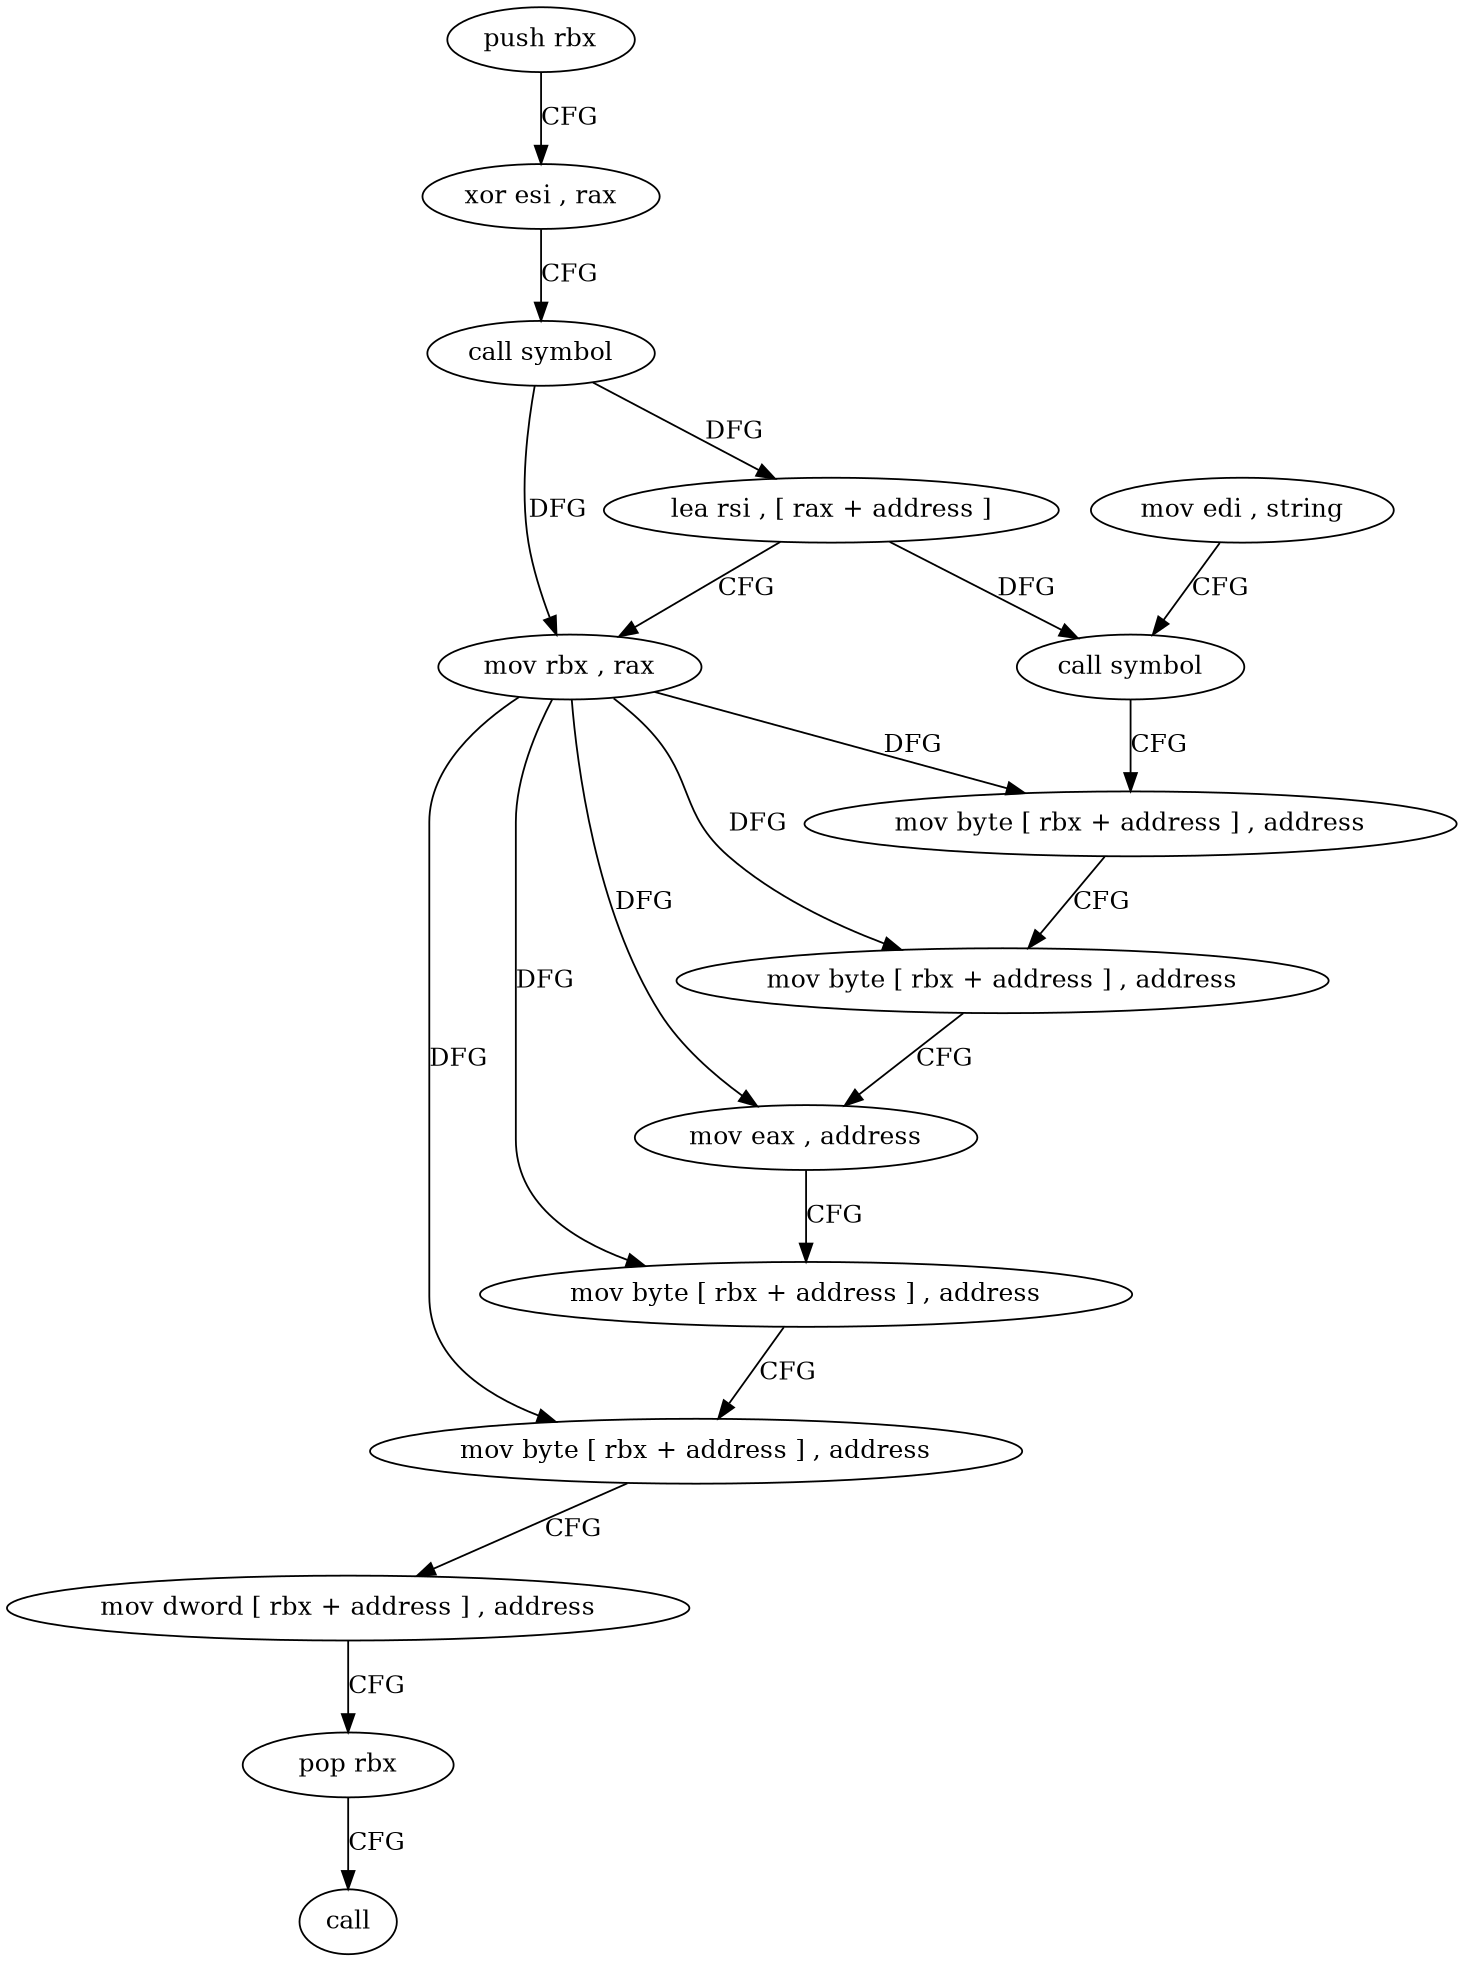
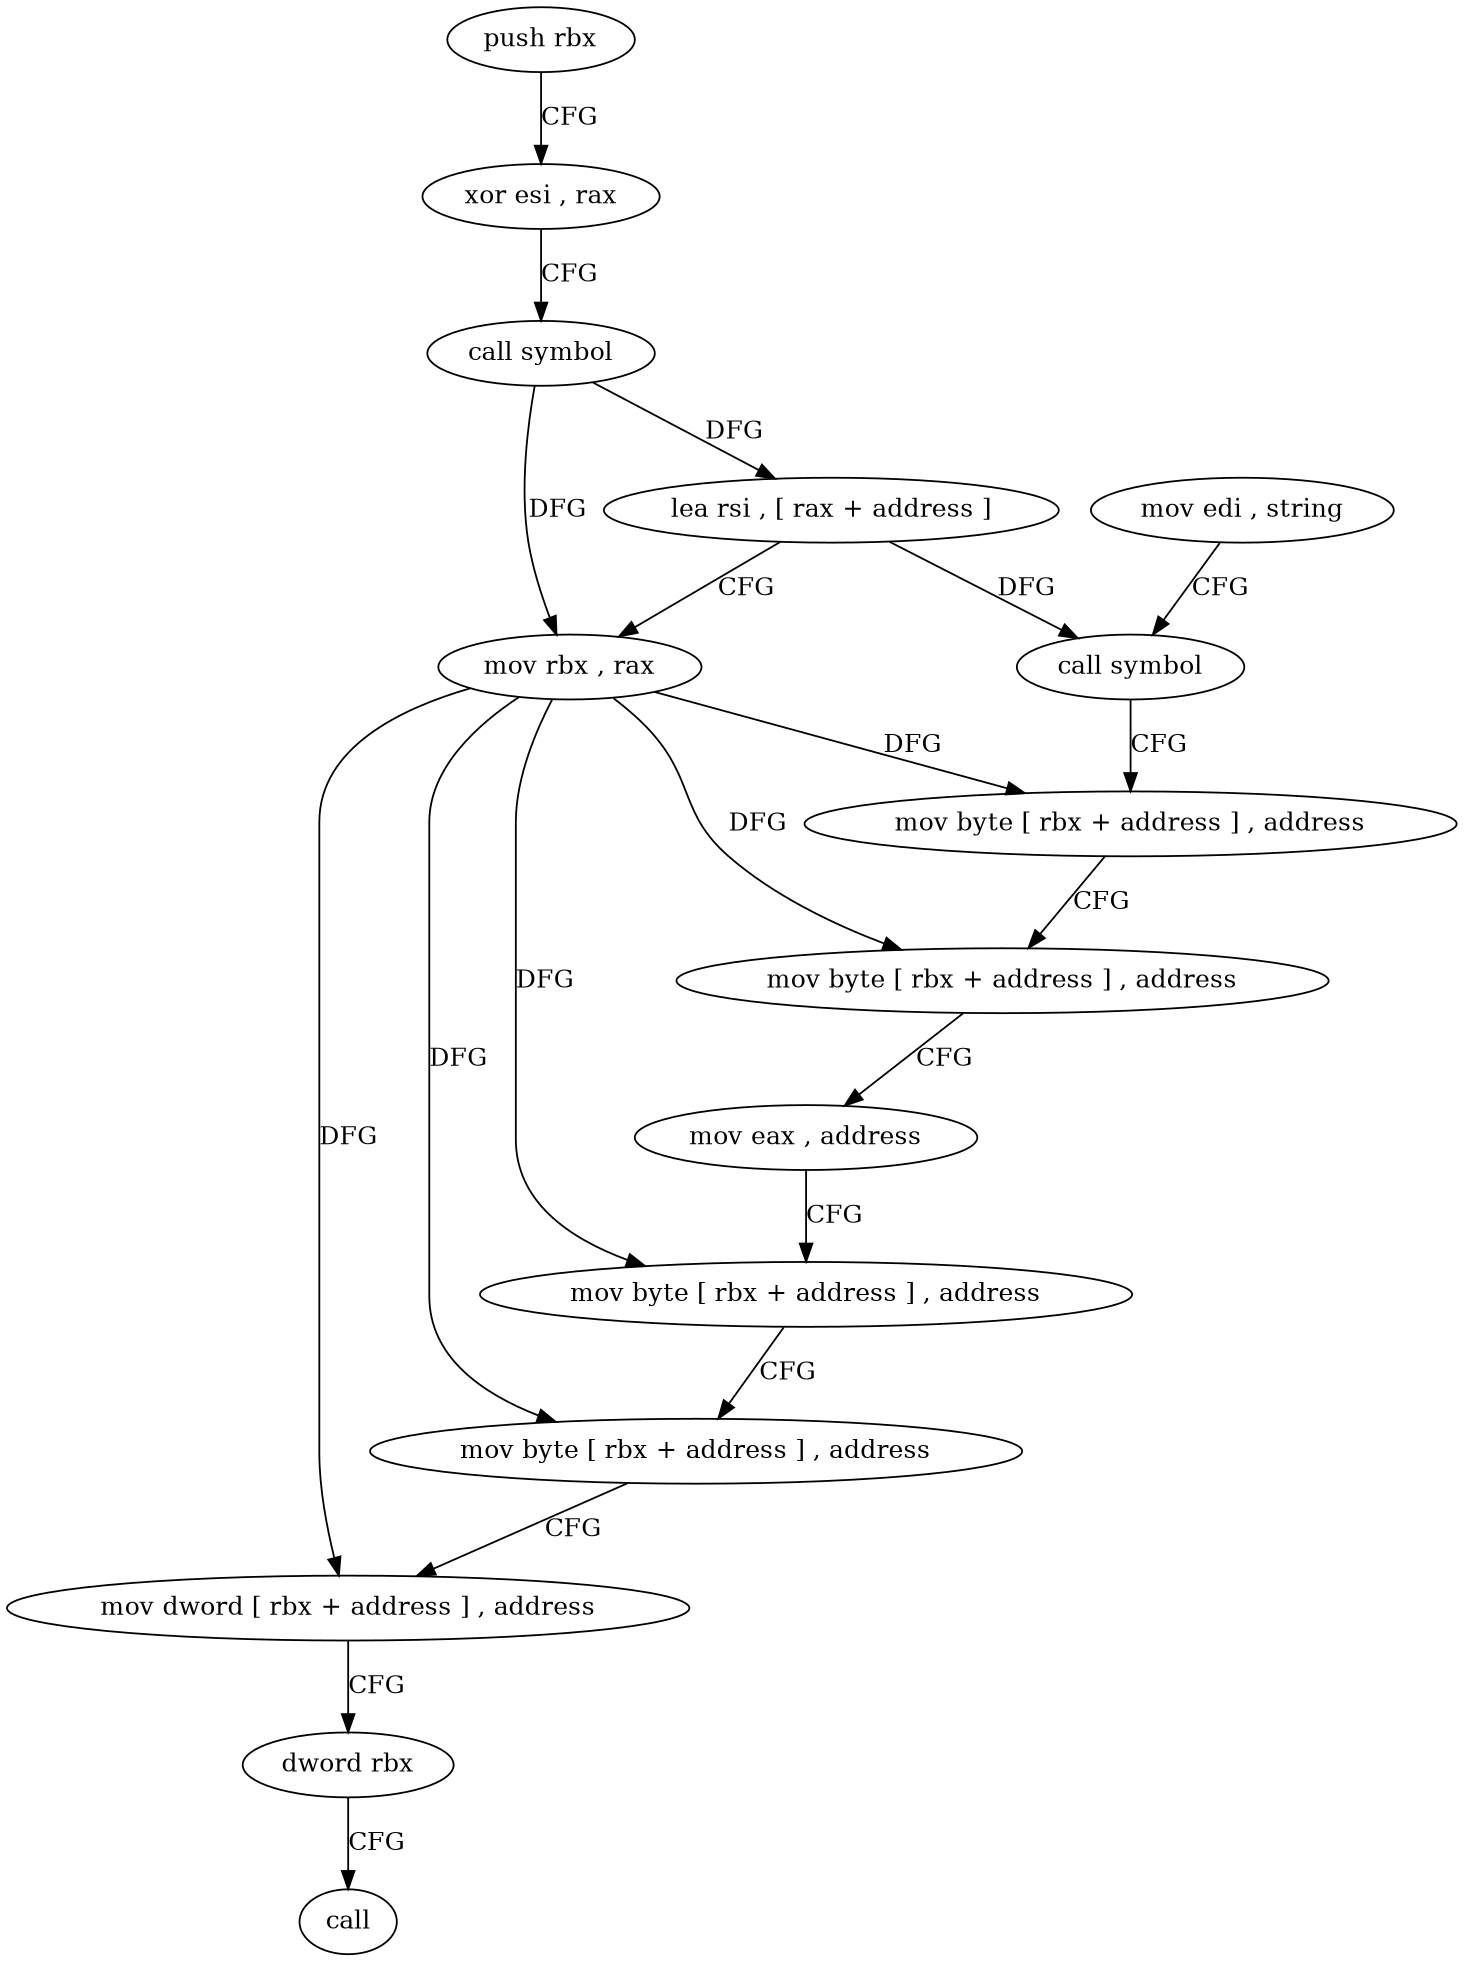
(616, 918) -> (319, 1082)
(348, 1765) -> (348, 1765)
